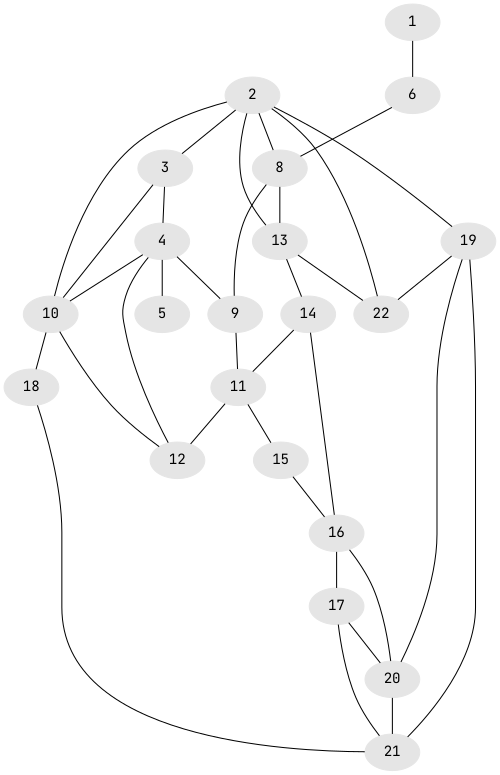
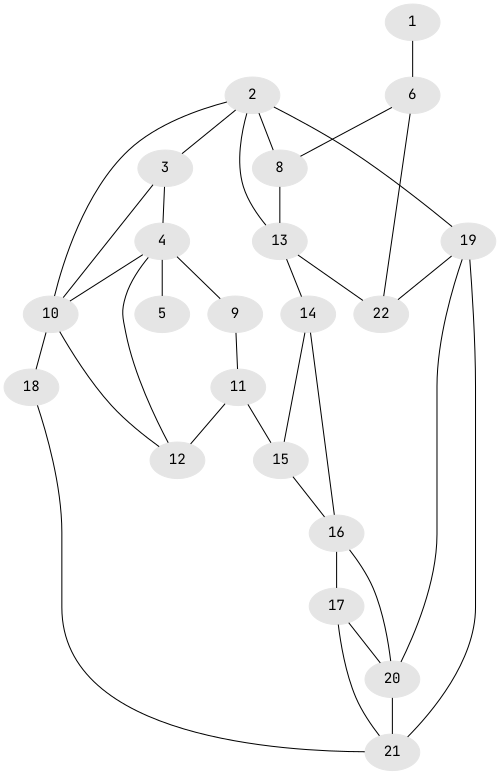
(341, 192) -> (397, 205)
(239, 237) -> none
(273, 351) -> (295, 387)
